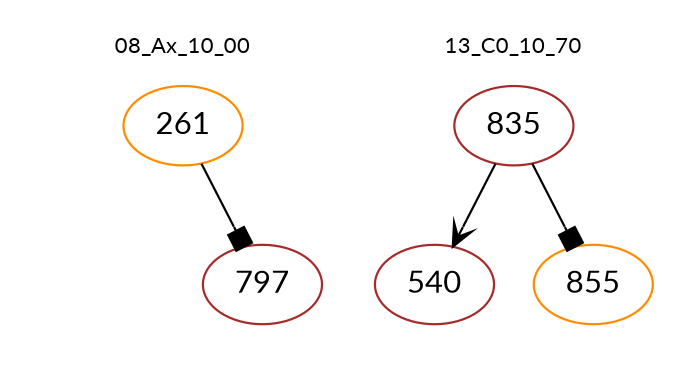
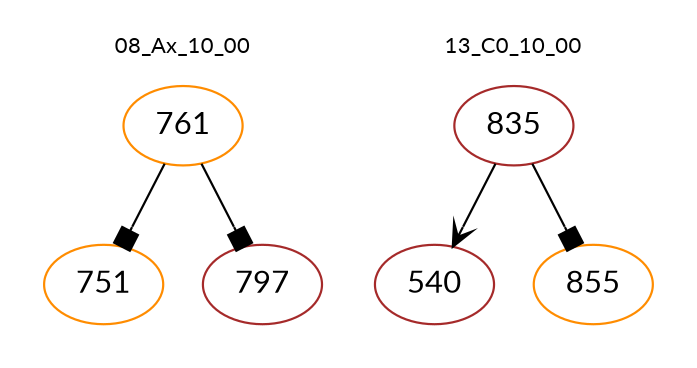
(514, 47) -> (514, 47)
(183, 126) -> (183, 126)
none -> (104, 285)
